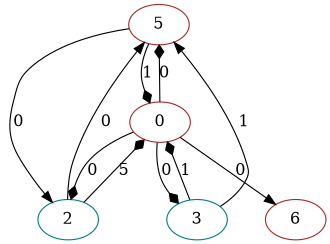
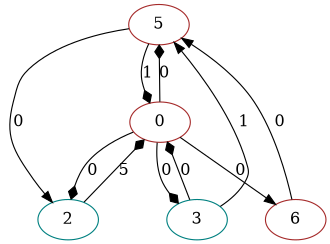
(91, 120) -> (259, 110)
(186, 171) -> (186, 171)
